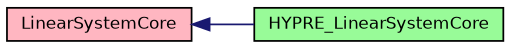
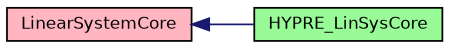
(379, 24) -> (348, 24)
